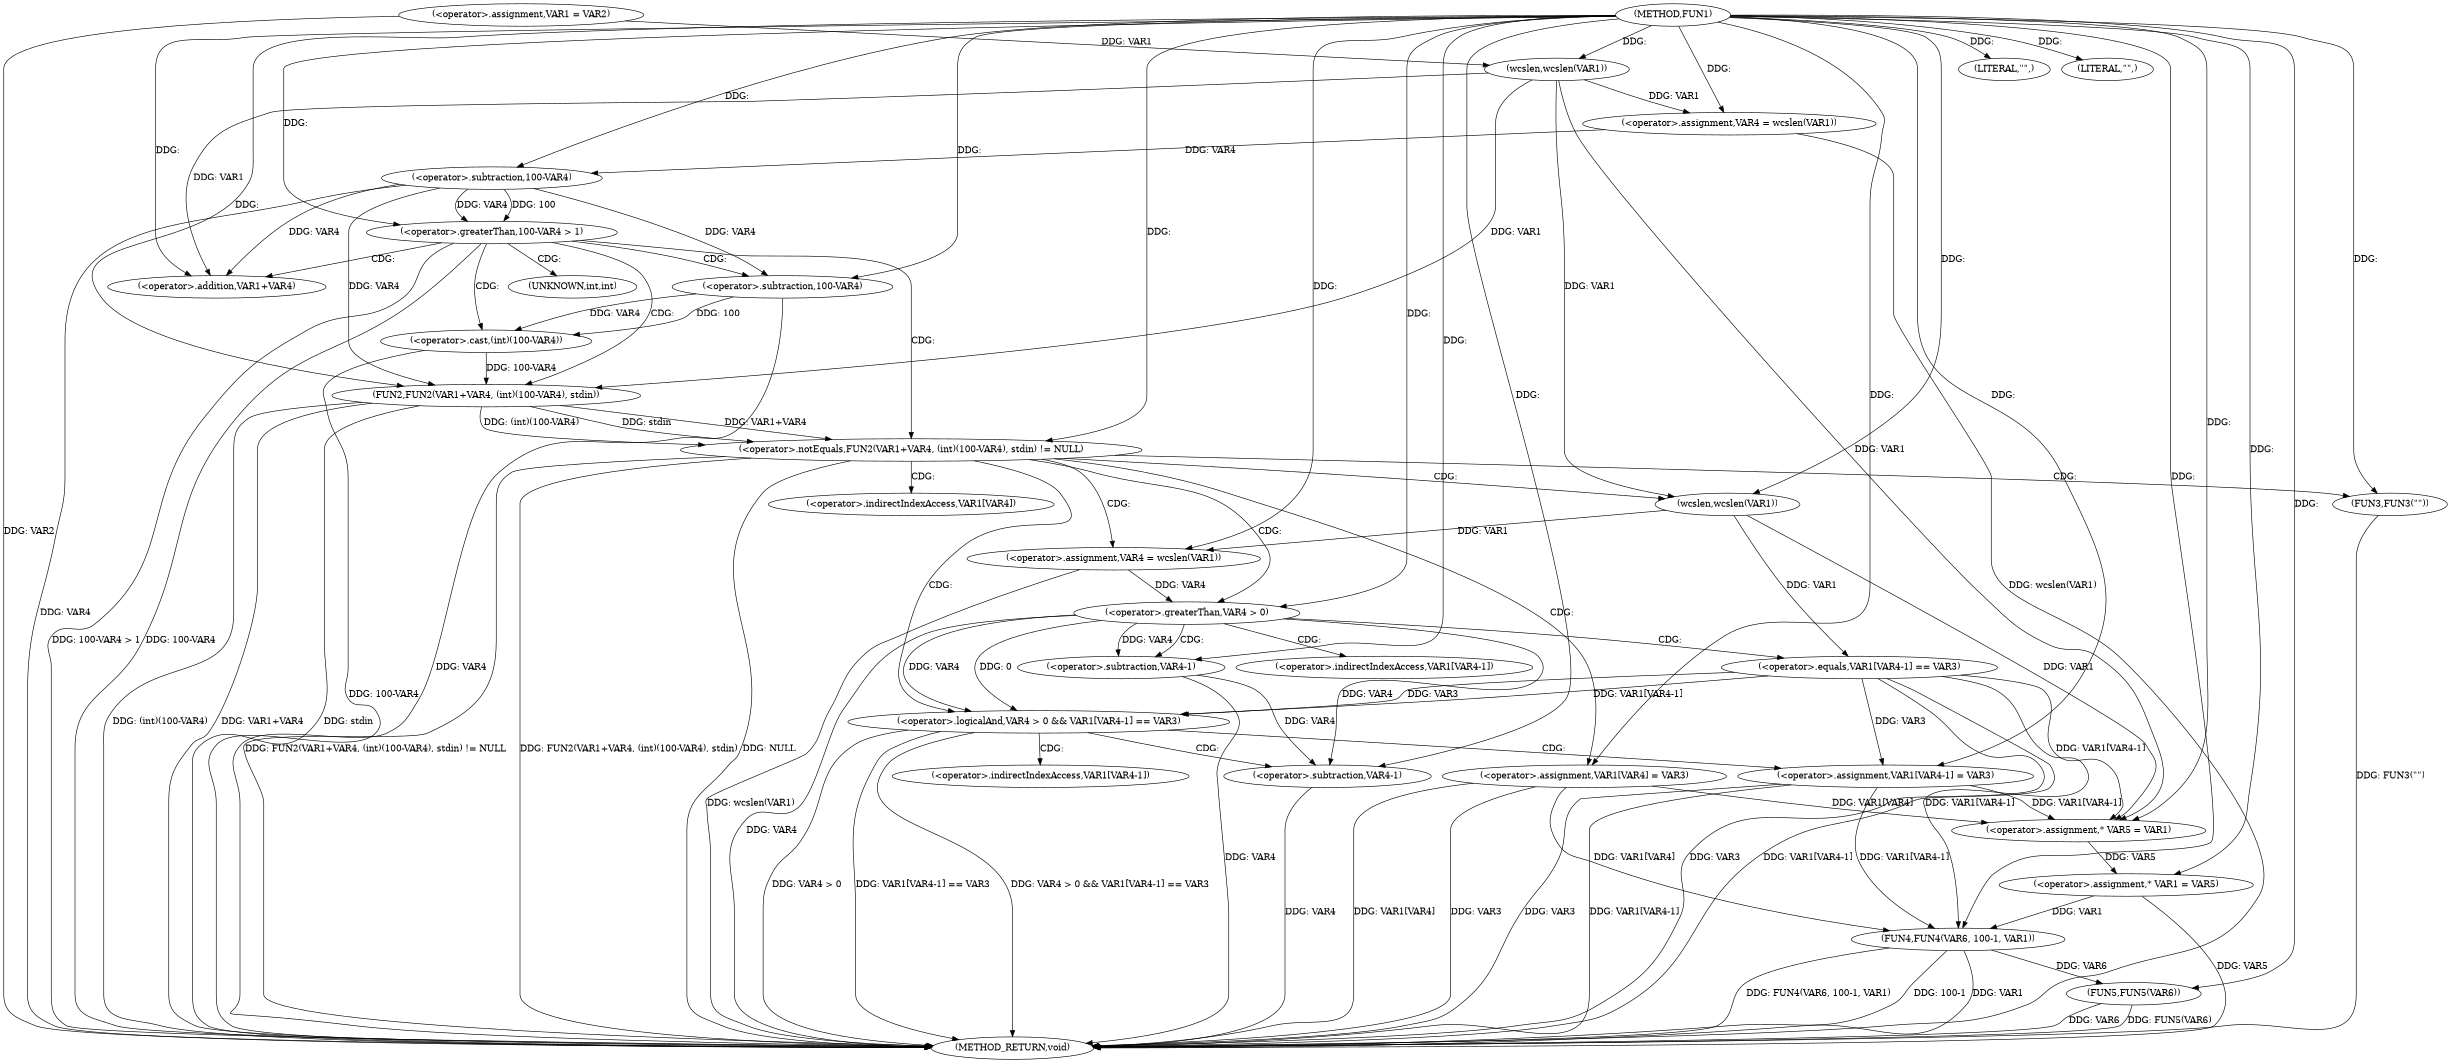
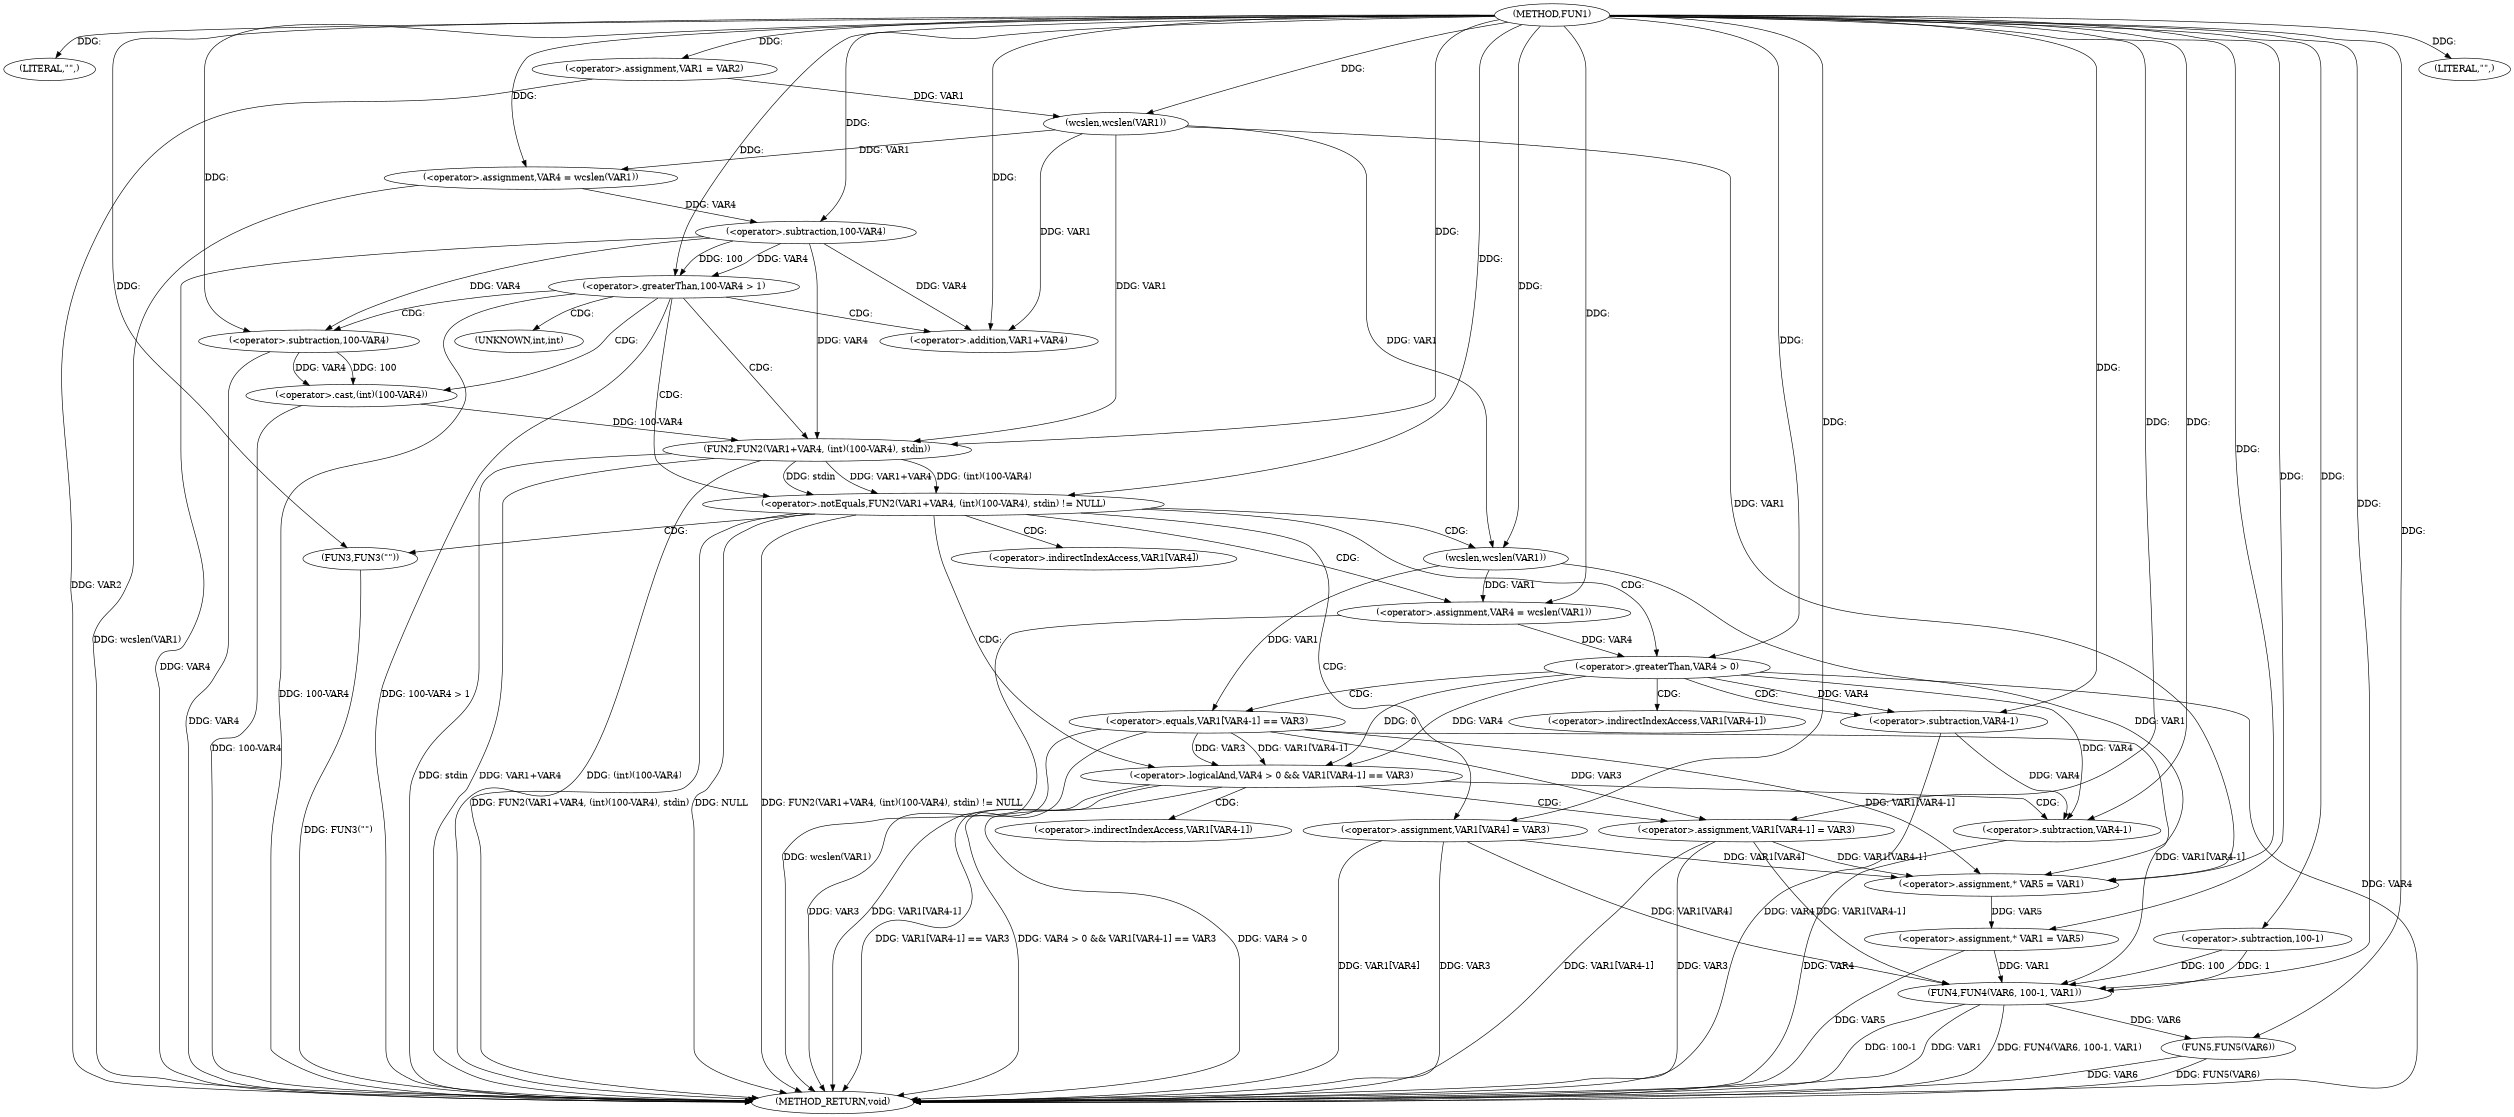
none -> (1090, 18)
none -> (2253, 939)
